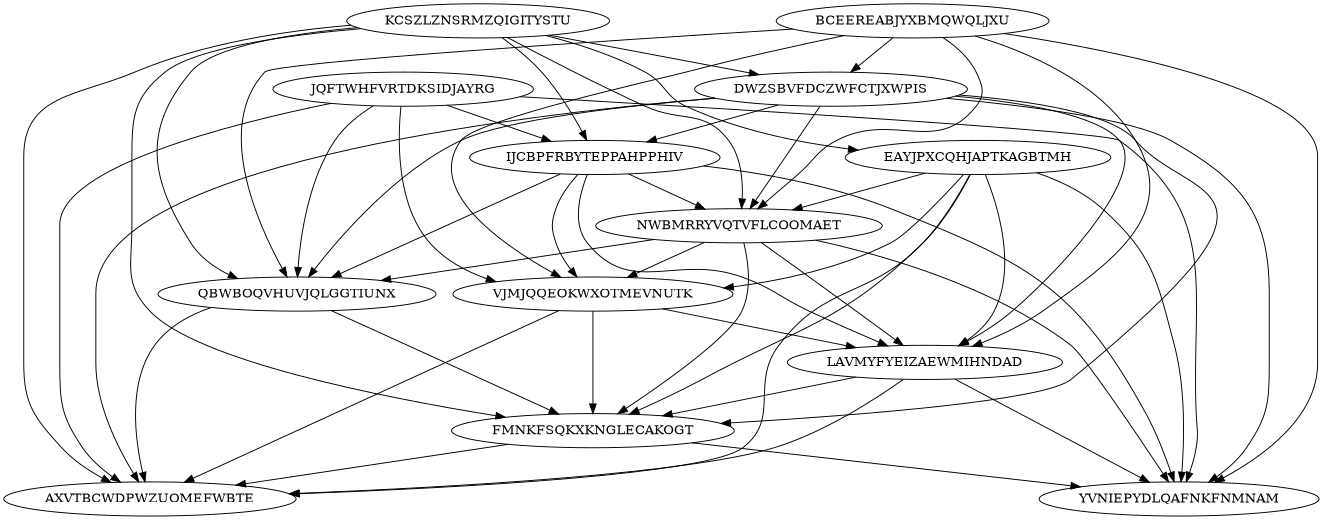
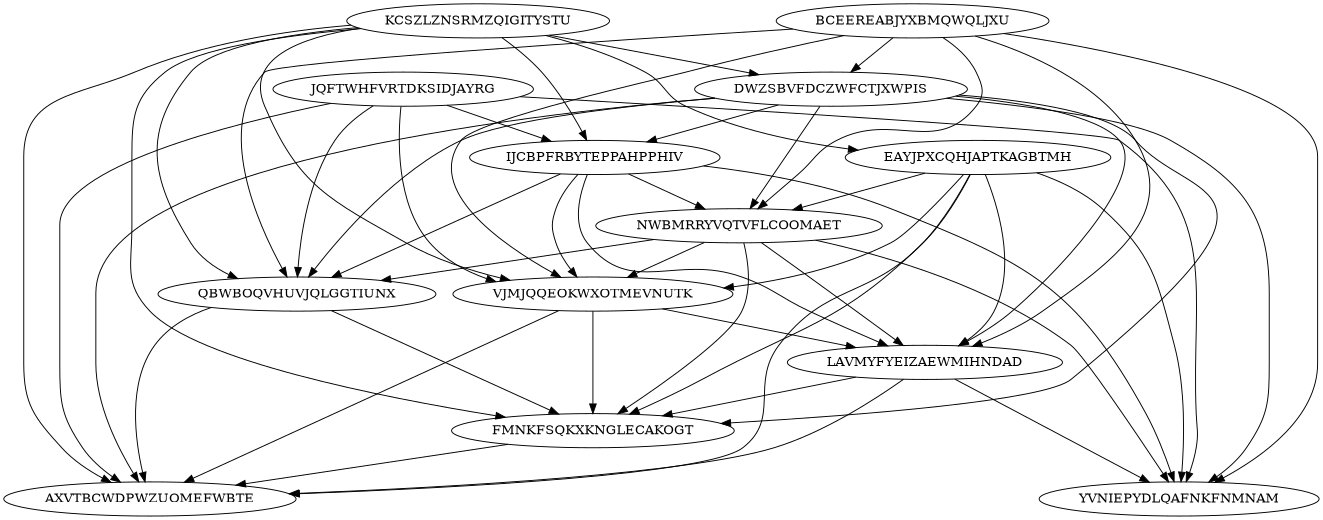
(660, 112) -> (305, 174)
(881, 464) -> none
